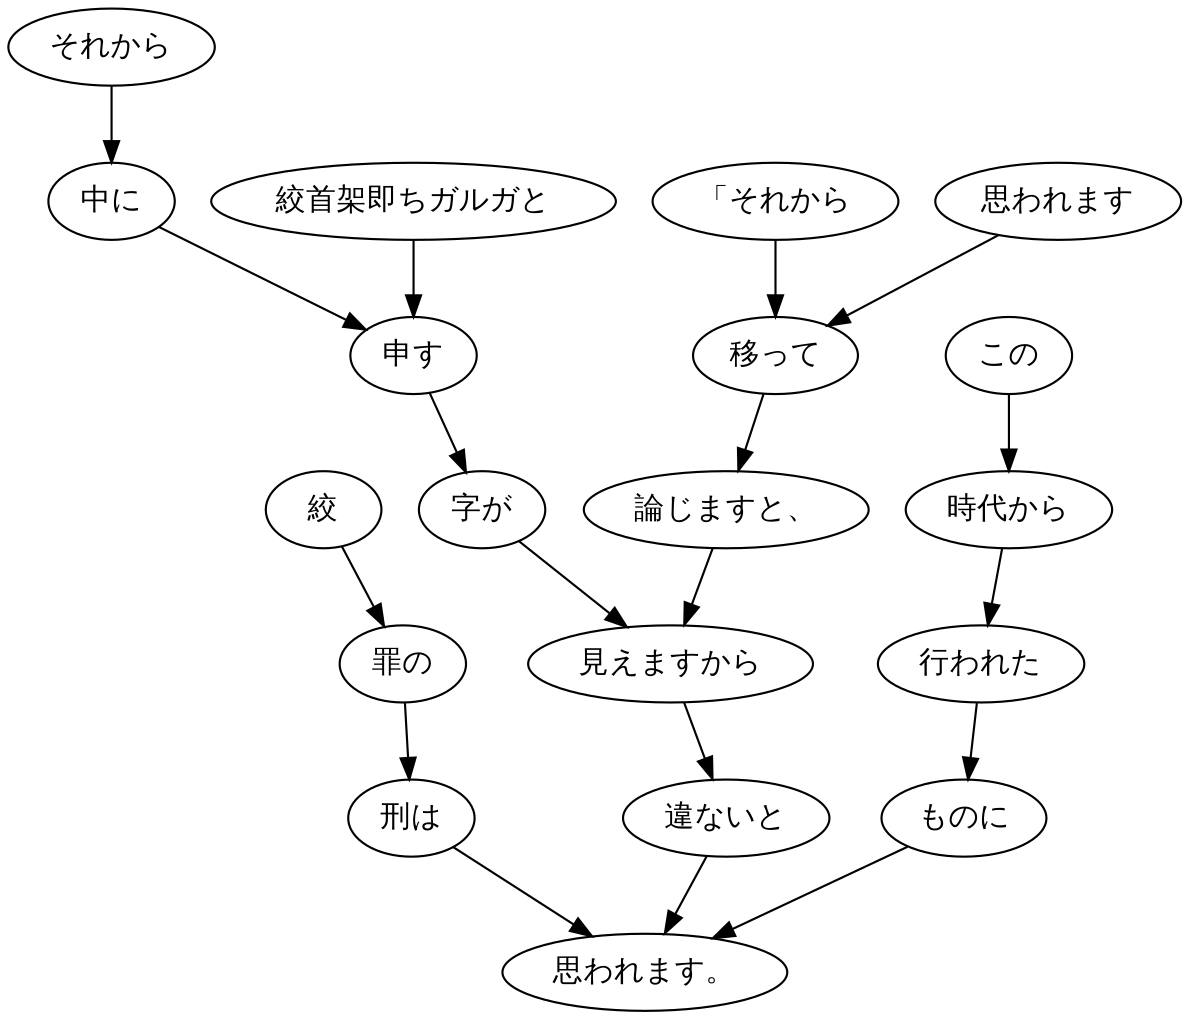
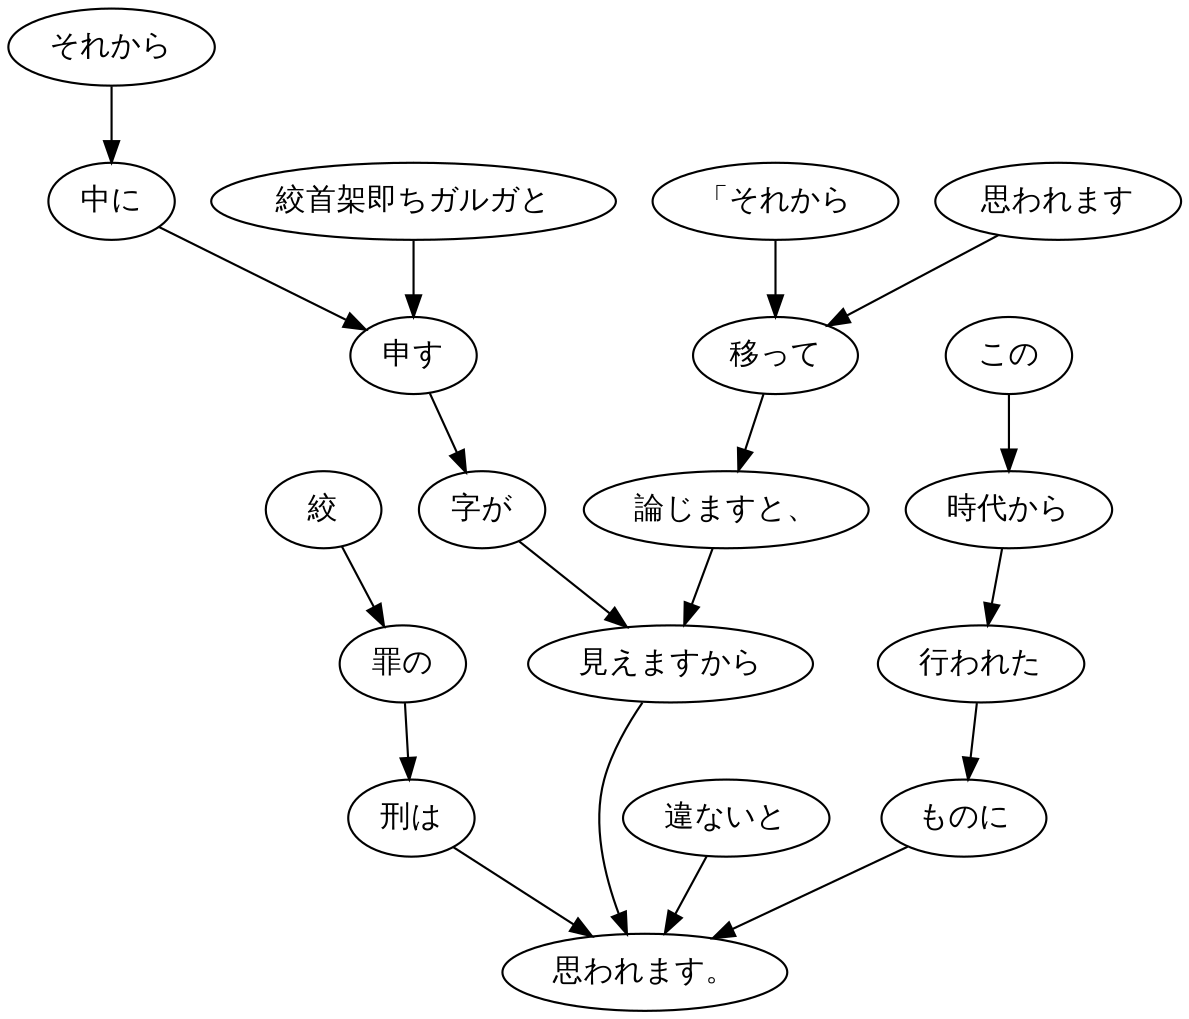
(694, 730) -> (600, 805)
